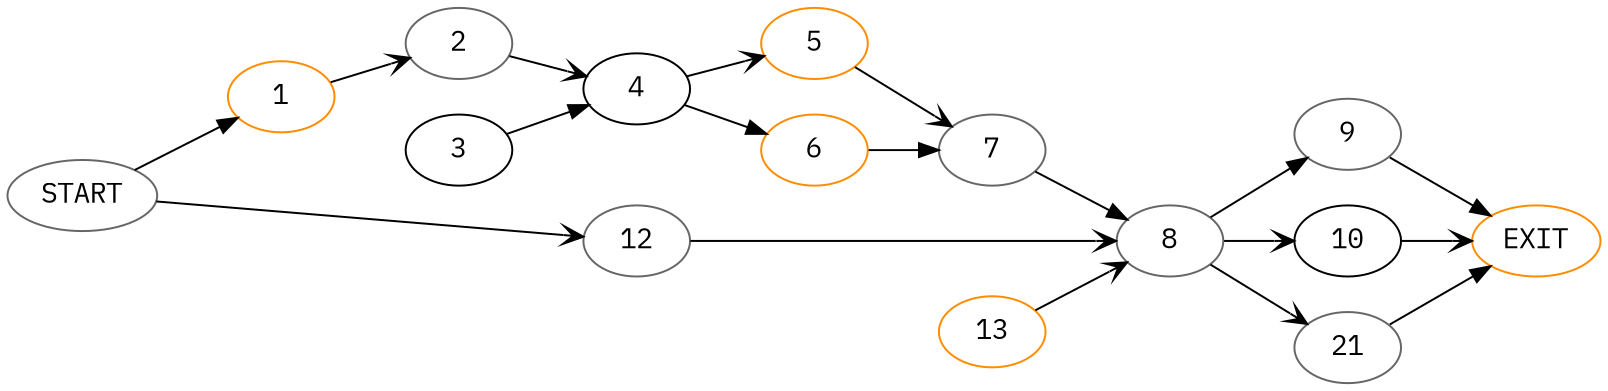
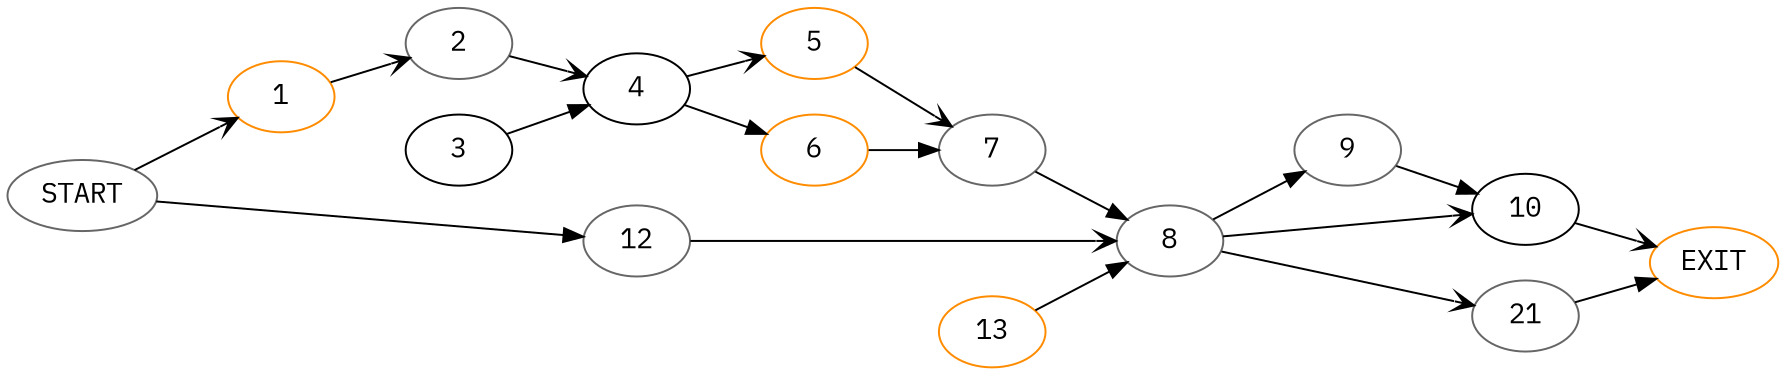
(177, 149) -> (177, 149)
(1431, 182) -> (1427, 177)
(360, 218) -> (360, 218)
(1072, 291) -> (1072, 291)
